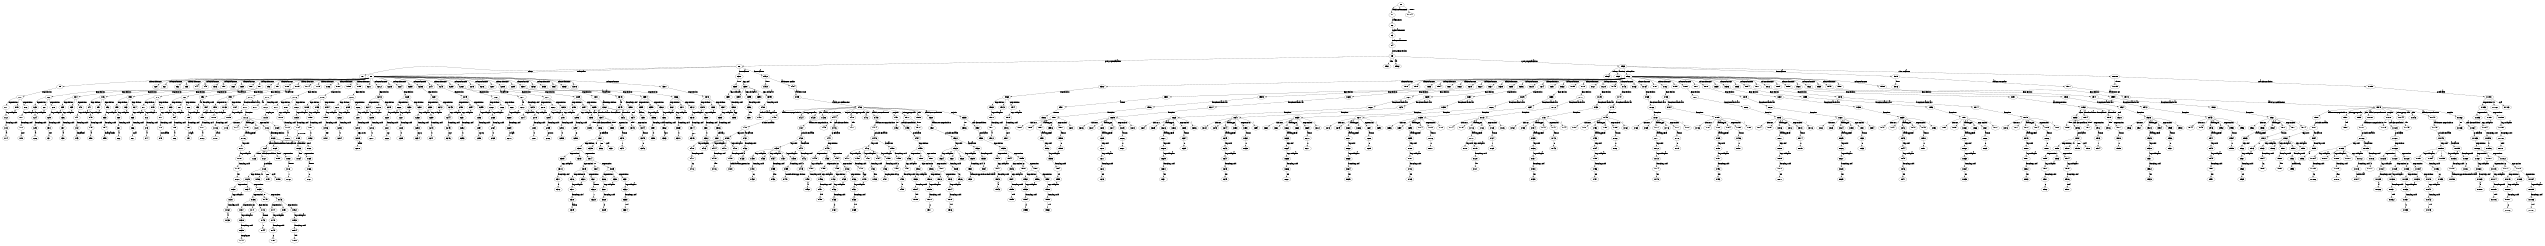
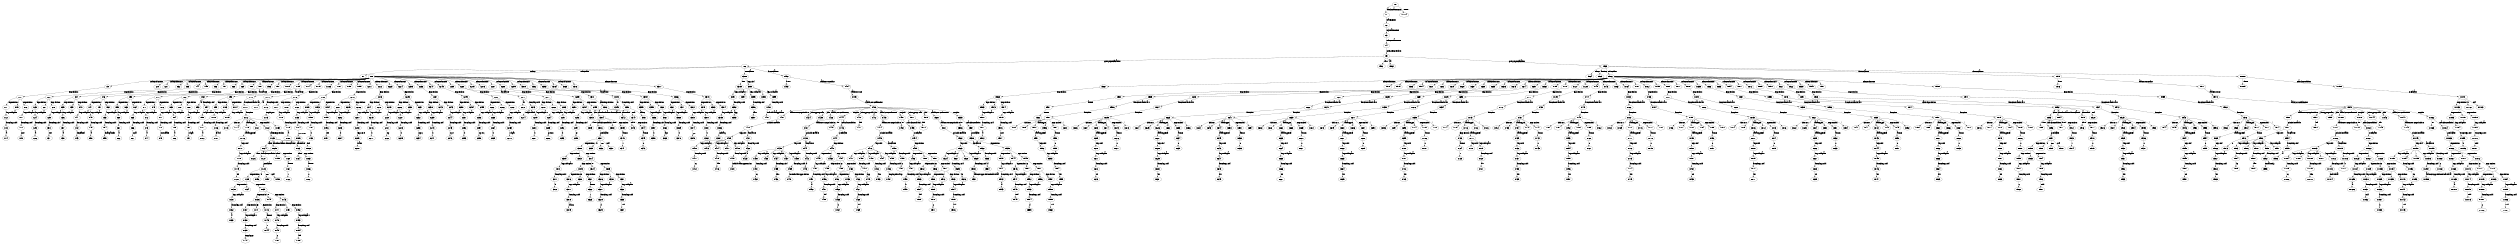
(1487, 122) -> (1460, 132)
(919, 123) -> (924, 123)
(1564, 128) -> none
(2452, 169) -> (2426, 169)
